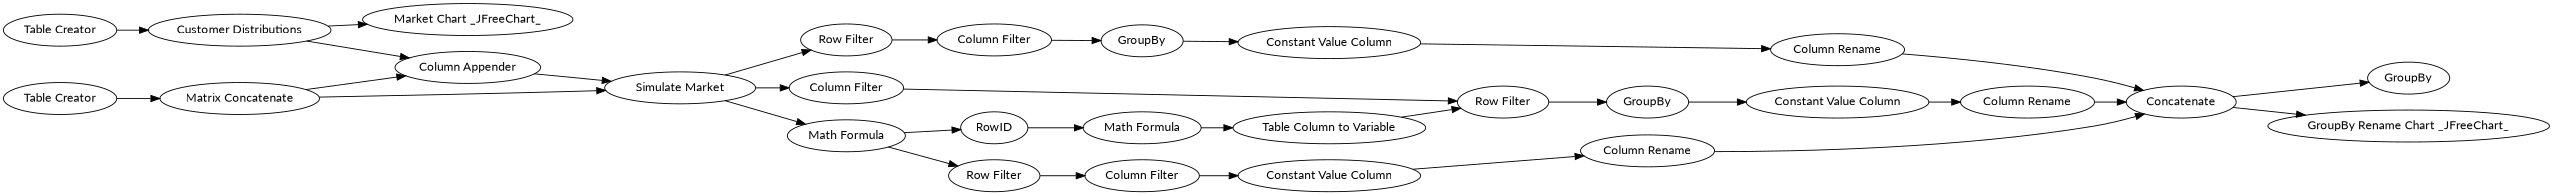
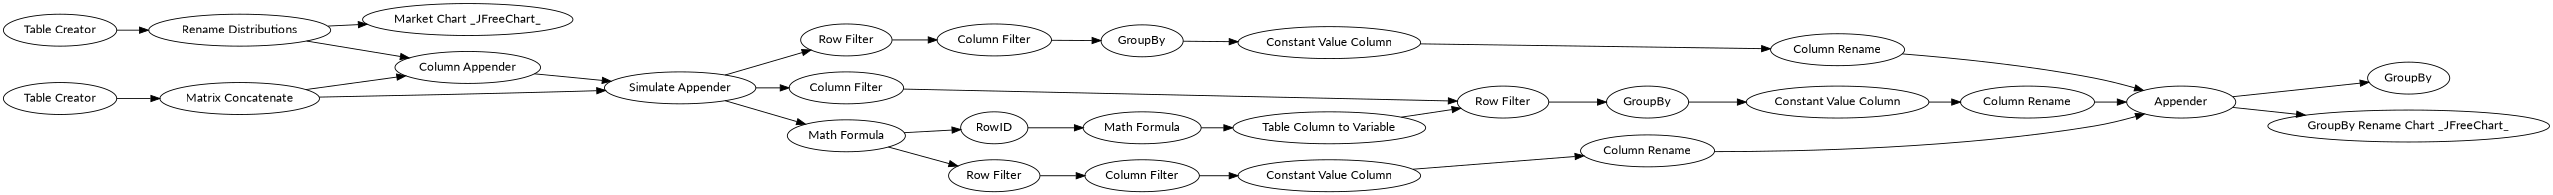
(240, 30) -> (240, 30)
(680, 88) -> (680, 88)
(2181, 102) -> (2181, 102)
